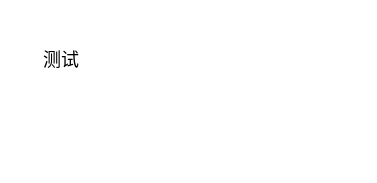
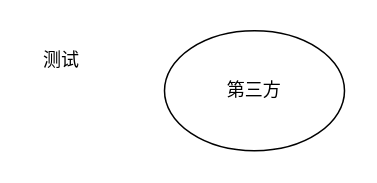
none -> (254, 91)
